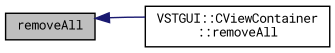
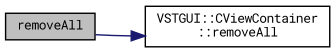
(127, 17) -> (113, 35)
